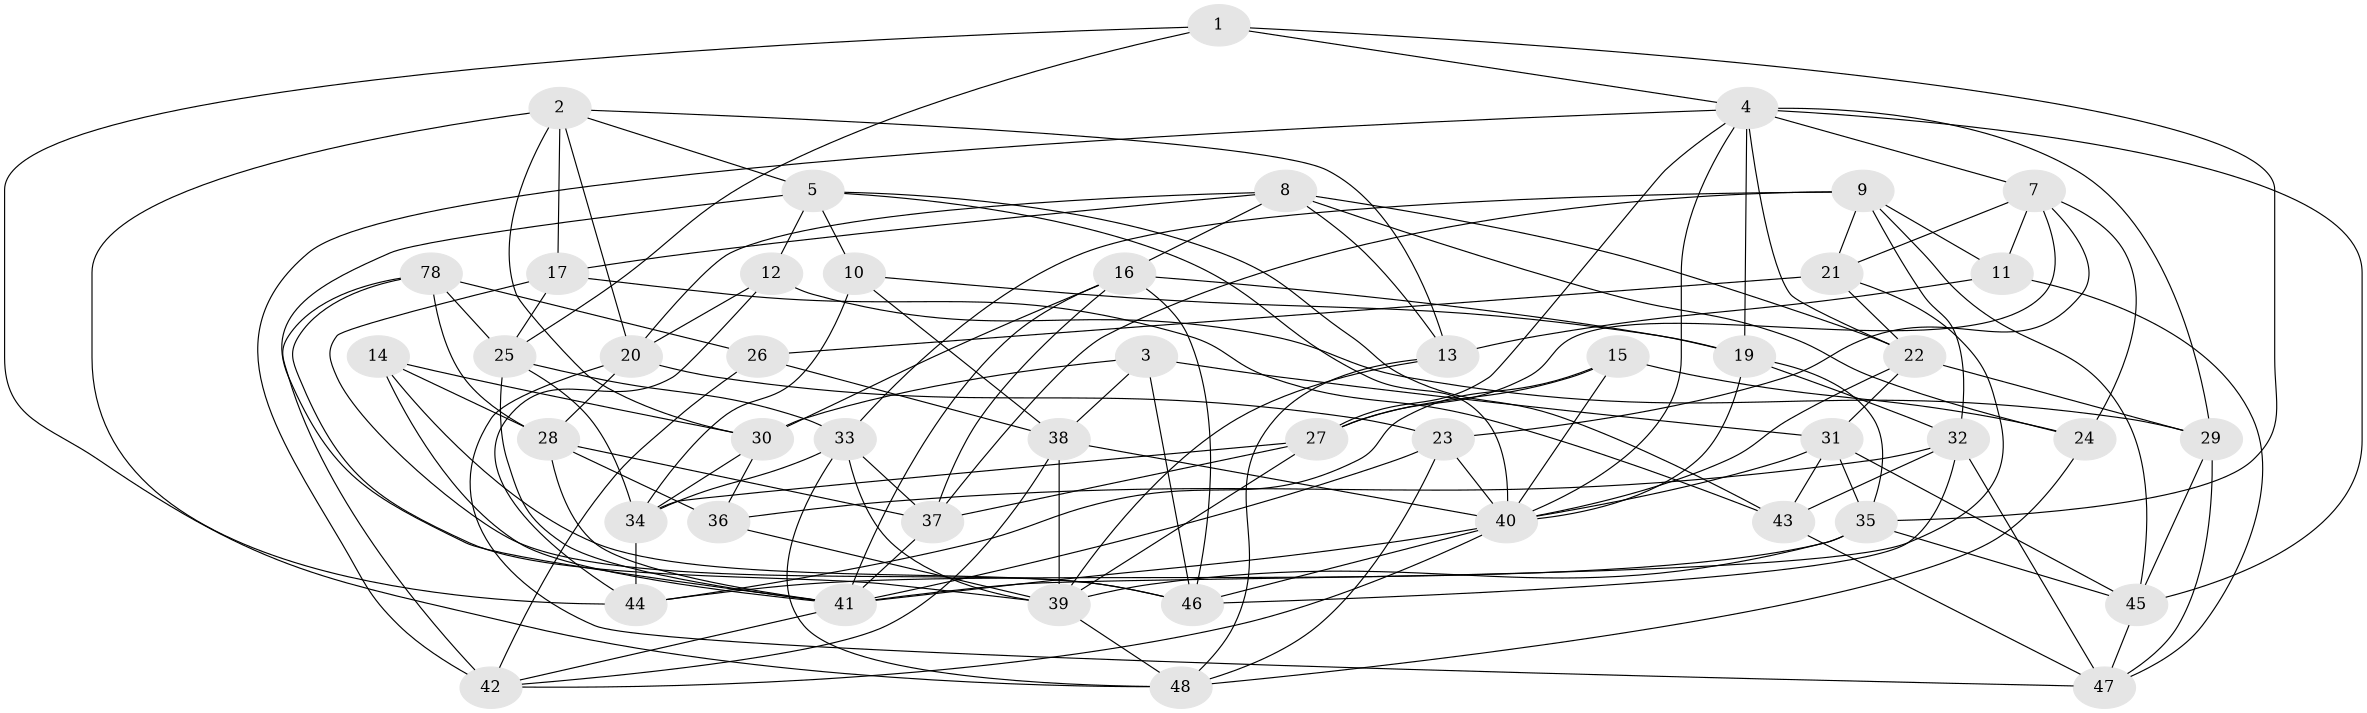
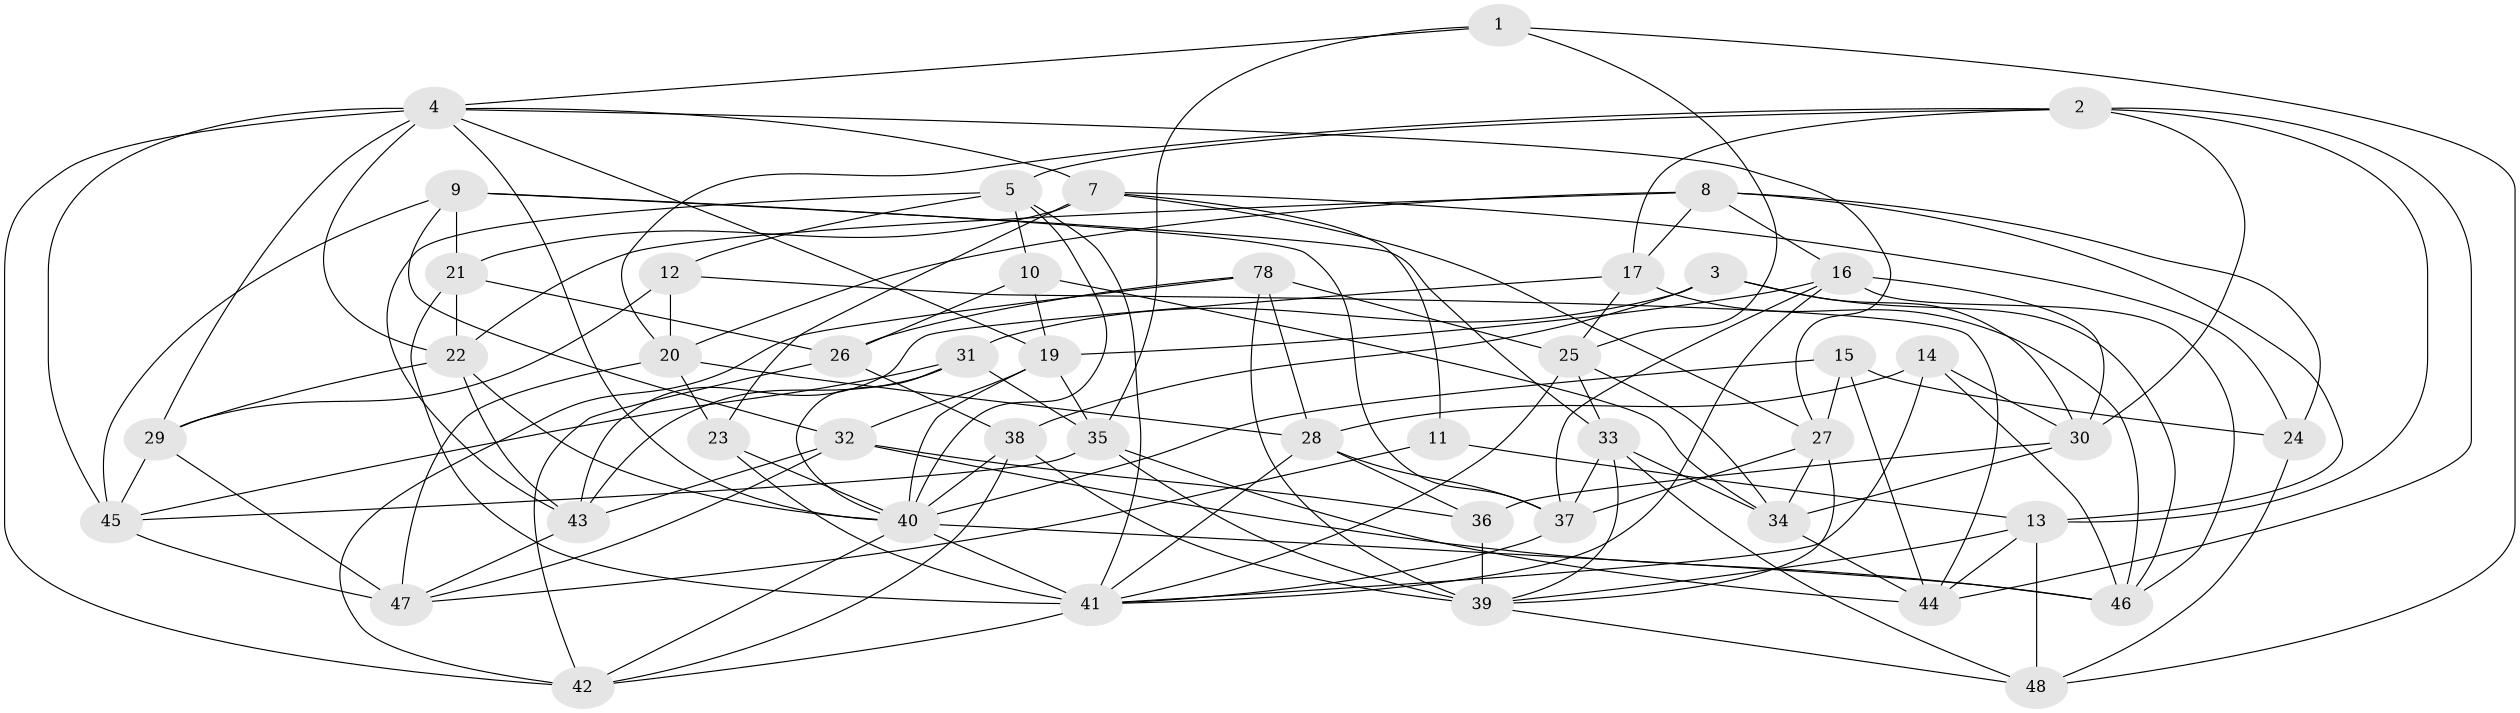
(1923, 227) -> none
(957, 357) -> (963, 303)
(1878, 393) -> (501, 449)
none -> (1983, 564)
(1337, 608) -> none
